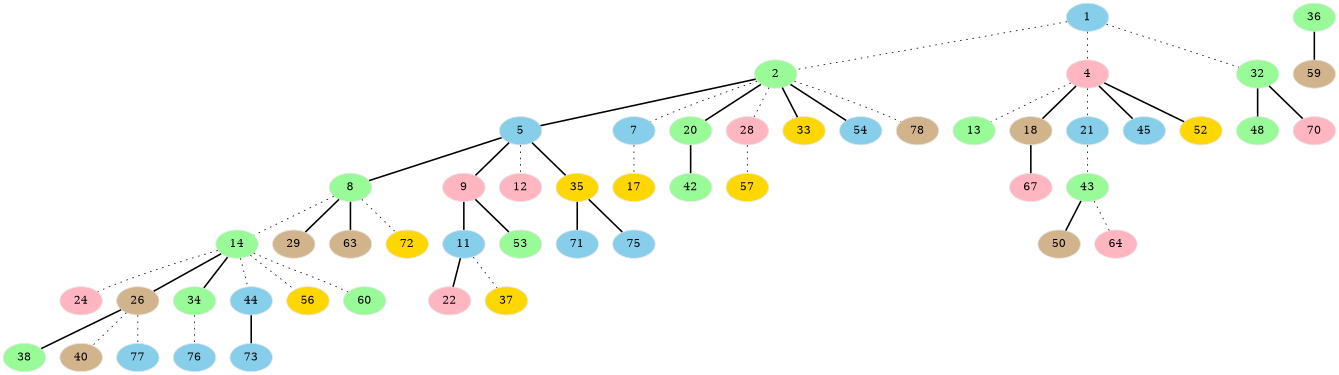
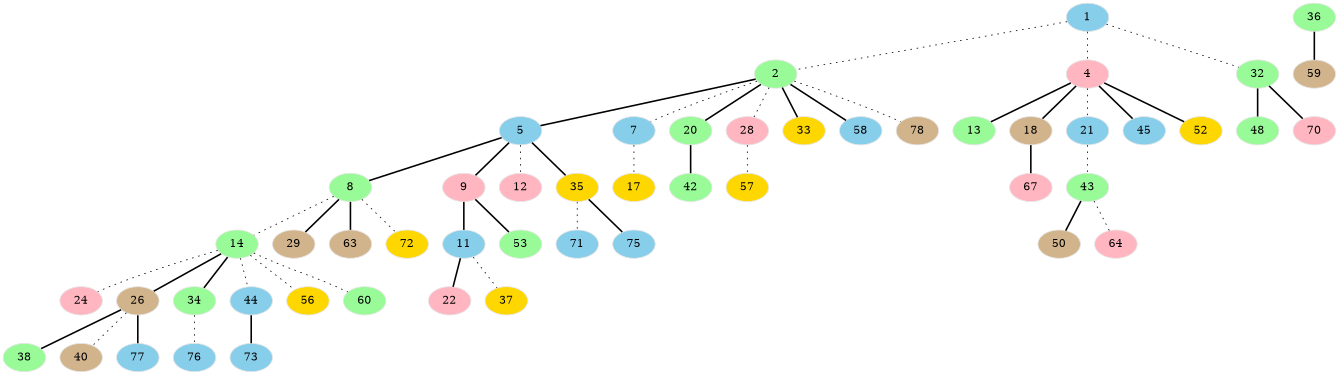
(1031, 102) -> (1031, 102)
(861, 131) -> (861, 131)
(577, 216) -> (577, 216)
(138, 329) -> (138, 329)
